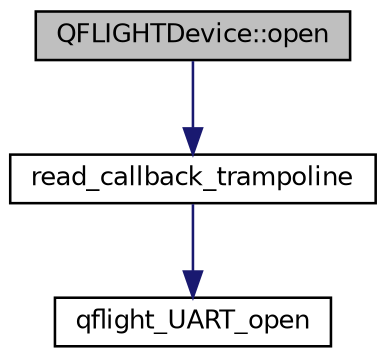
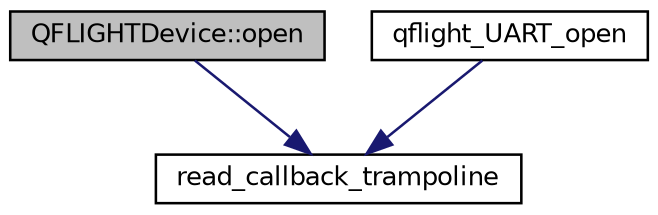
(193, 238) -> (435, 99)
